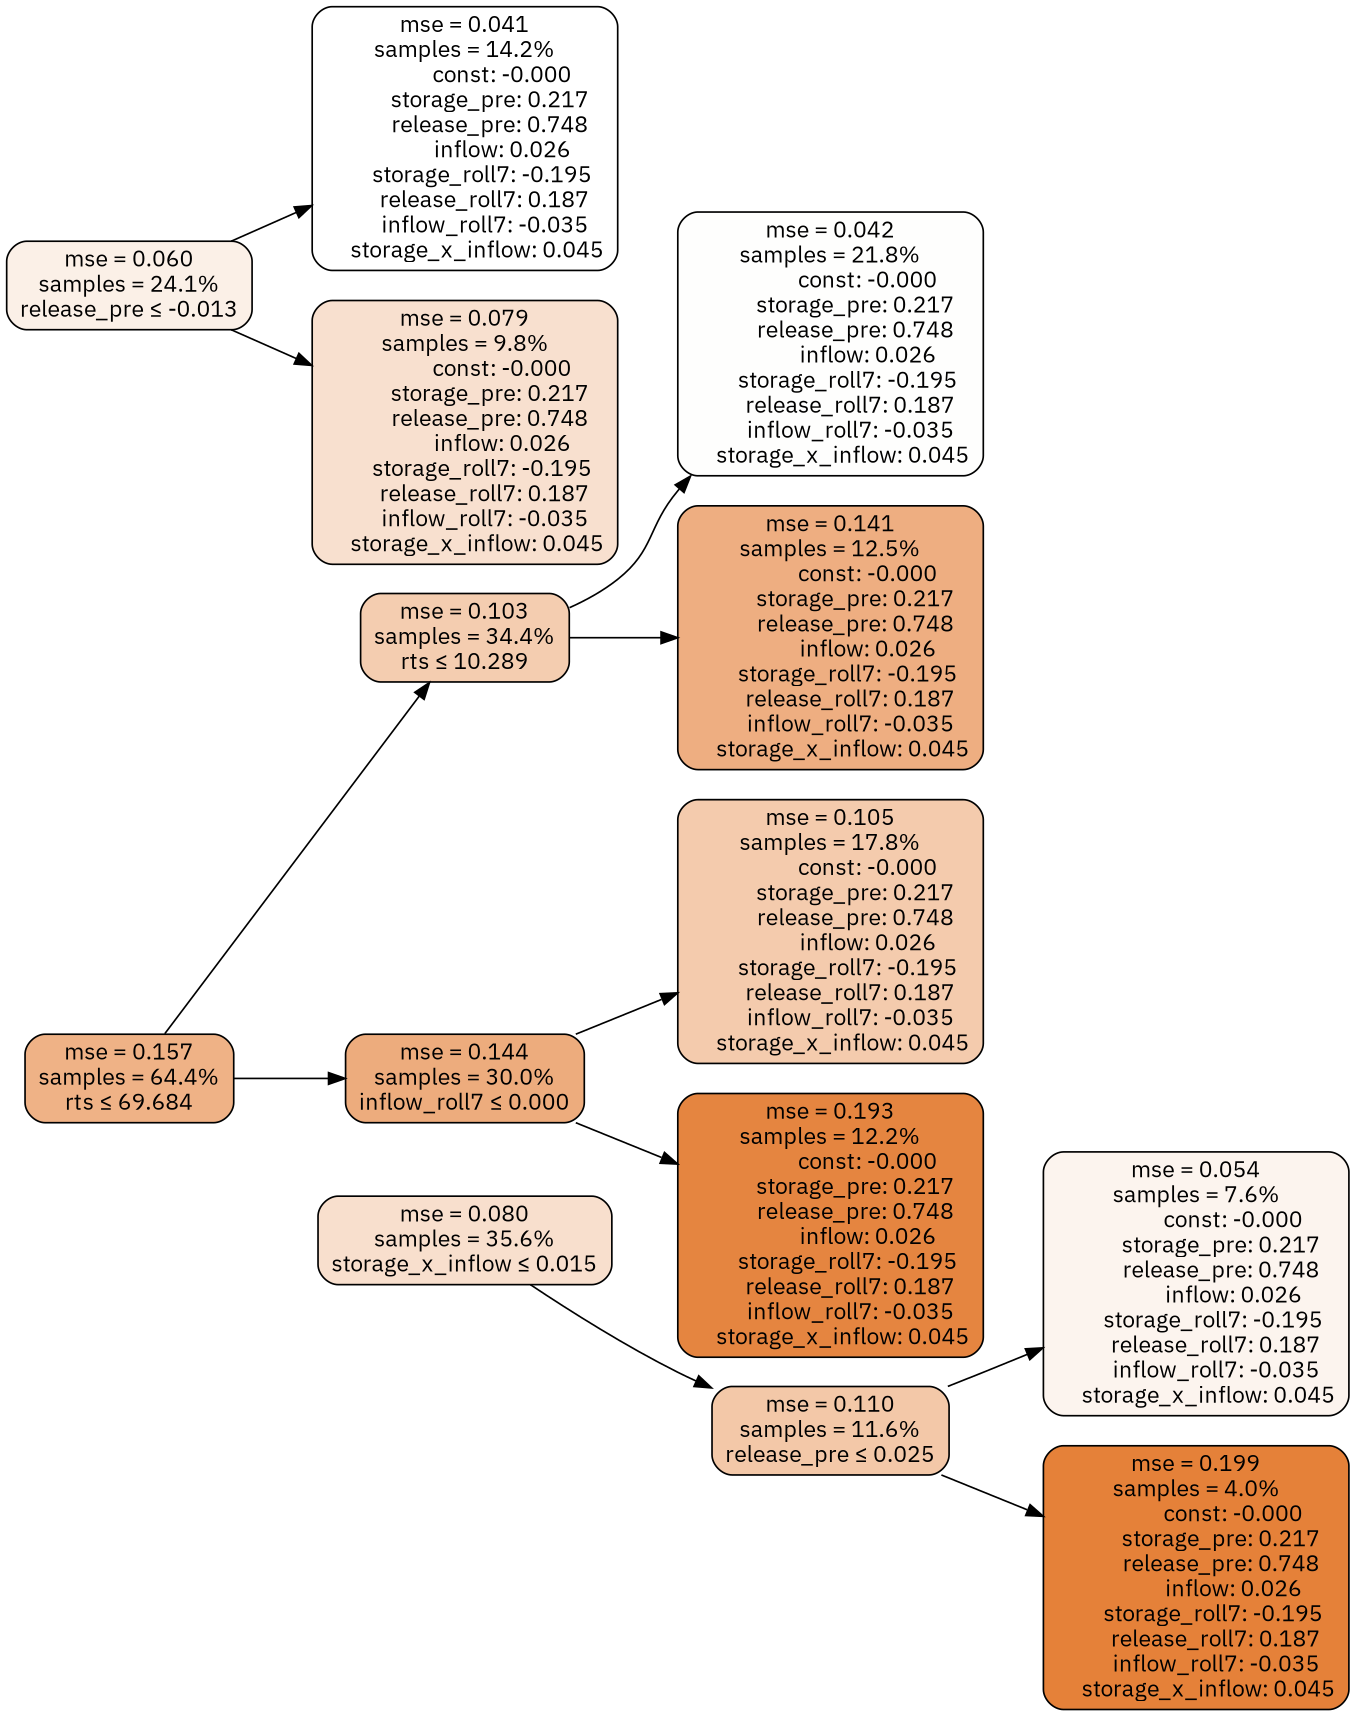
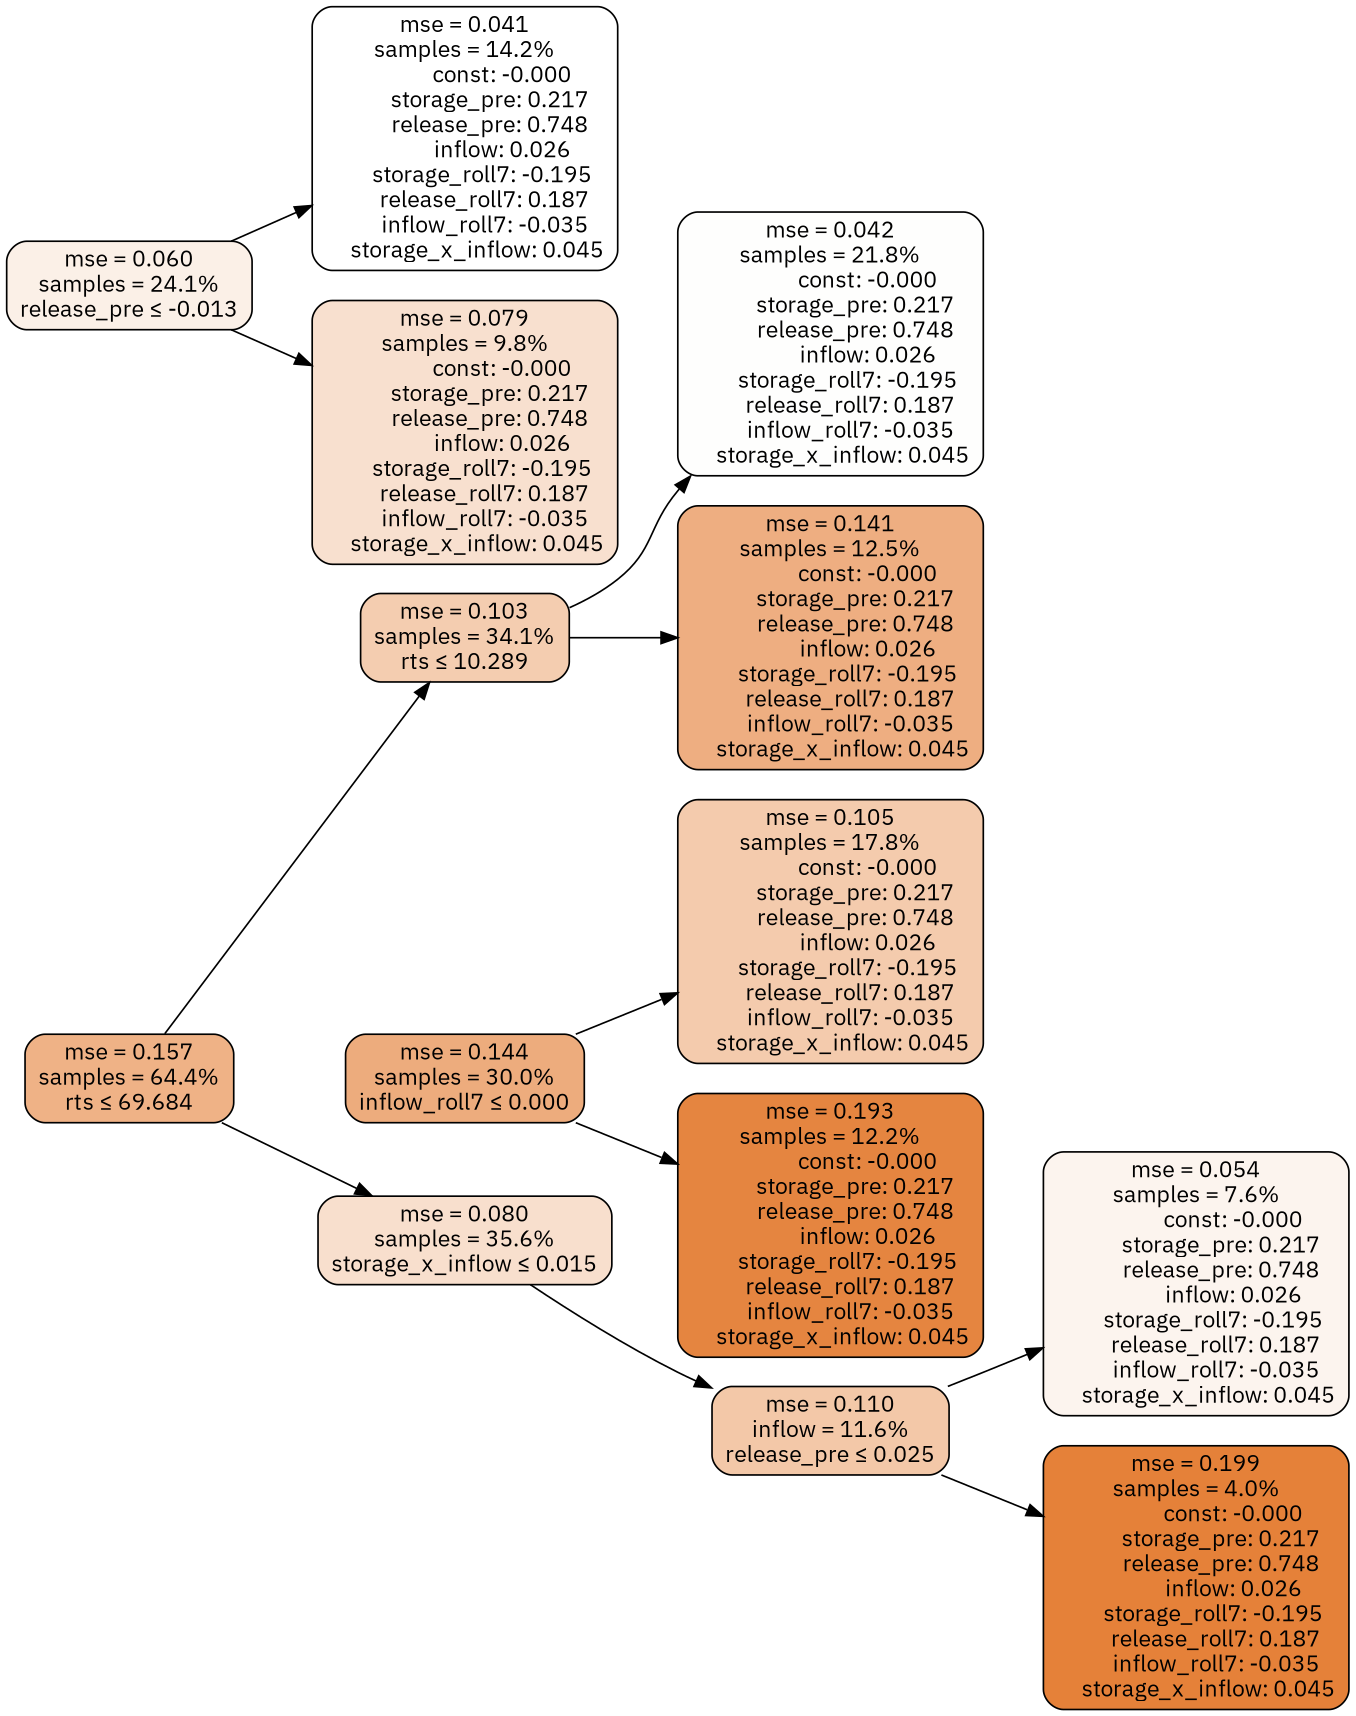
(465, 638) -> (465, 638)
(281, 1078) -> (289, 1156)
(831, 1431) -> (831, 1431)
